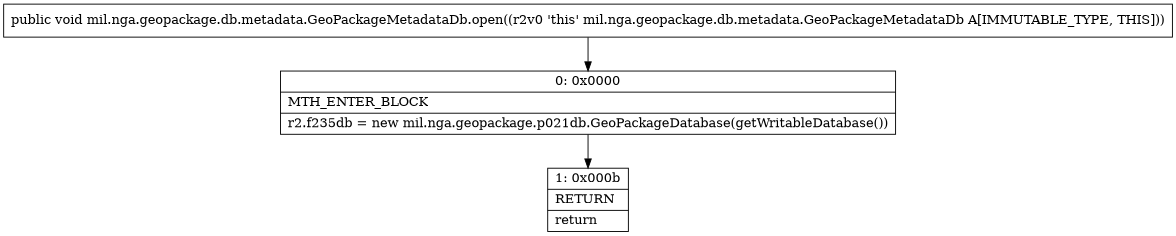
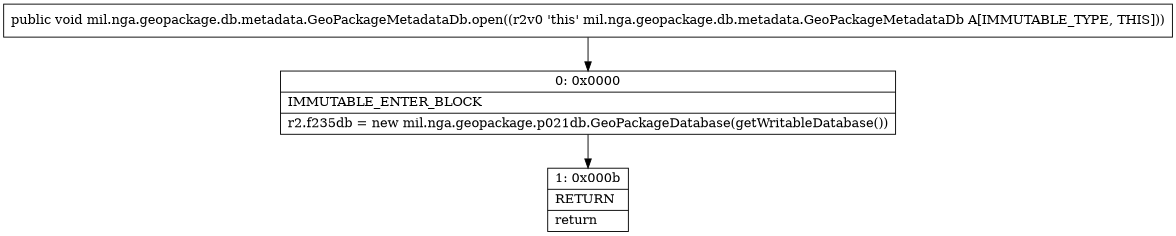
(358, 102) -> (385, 102)
